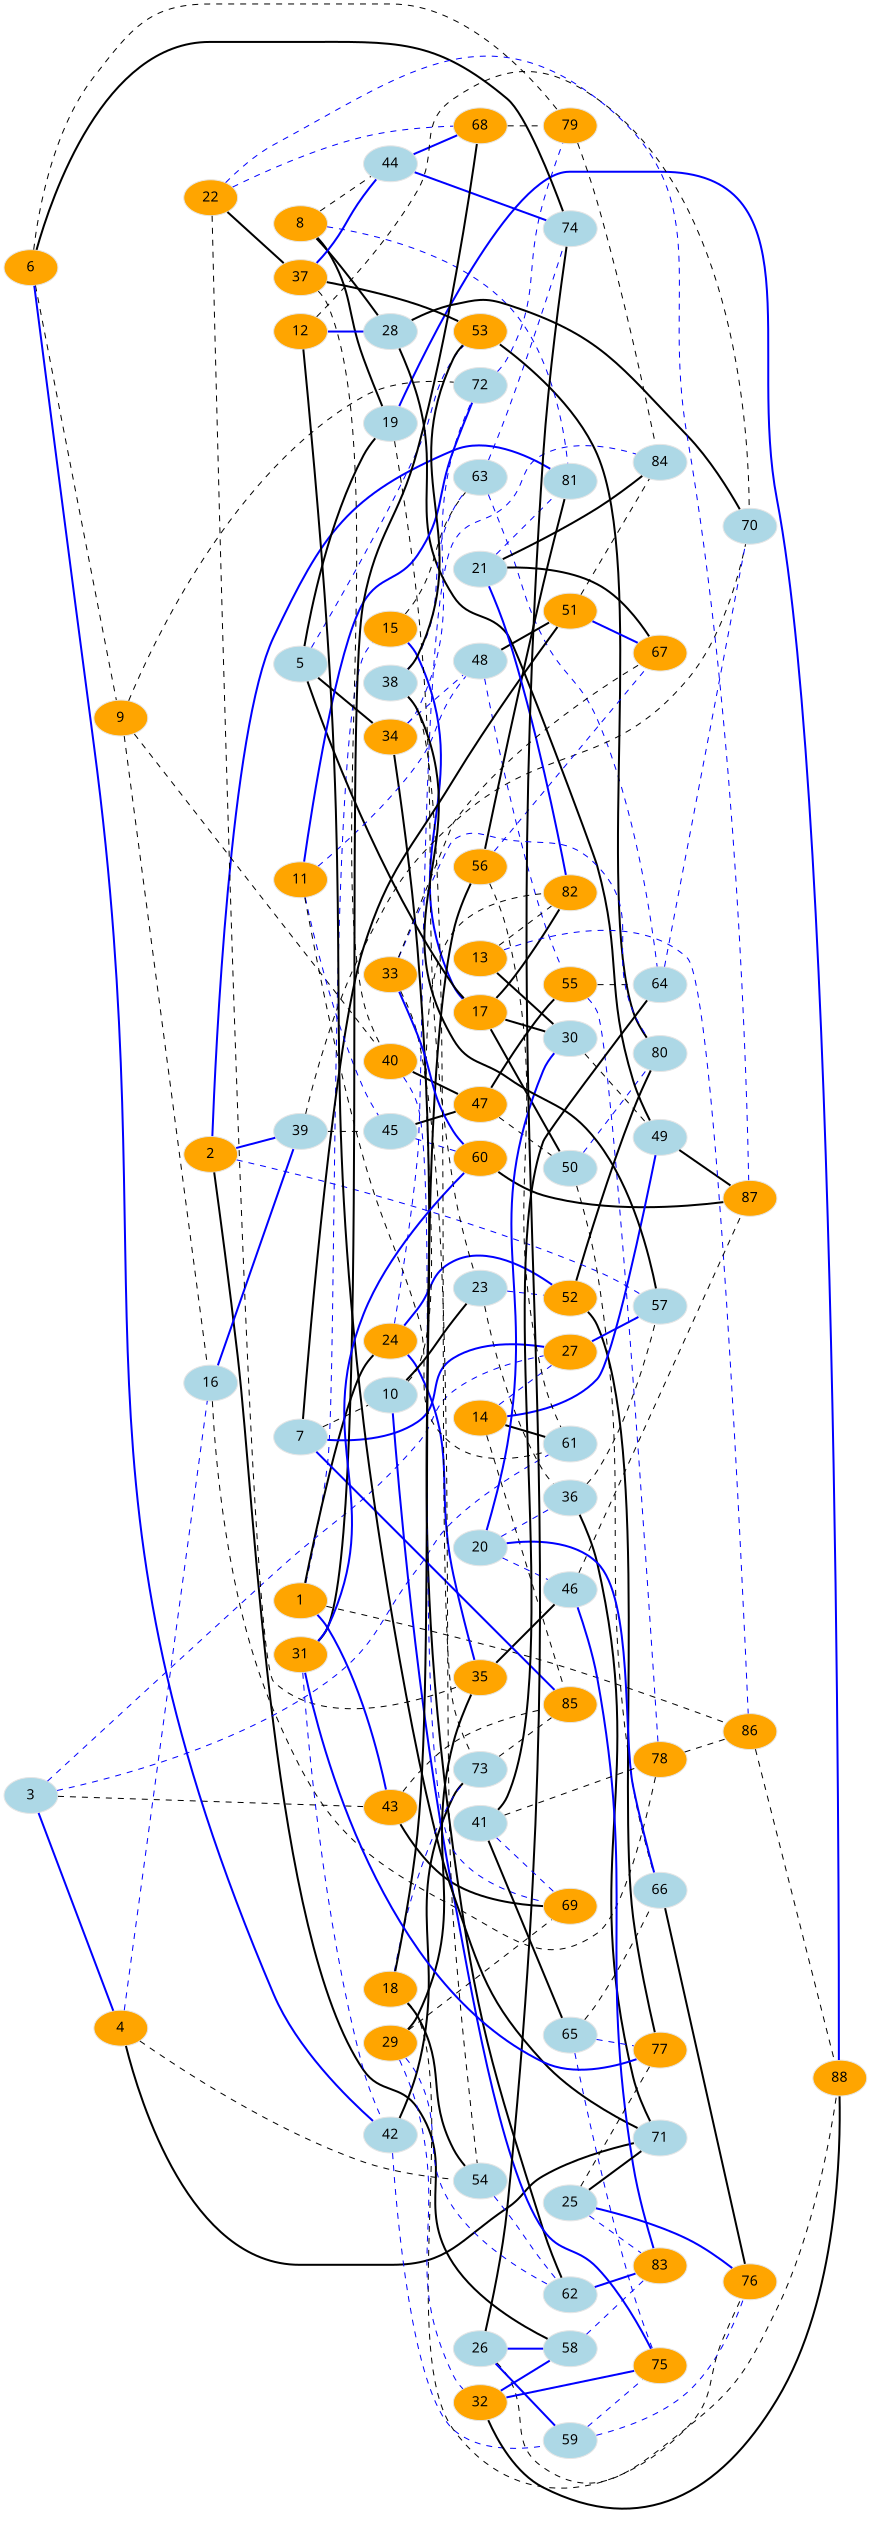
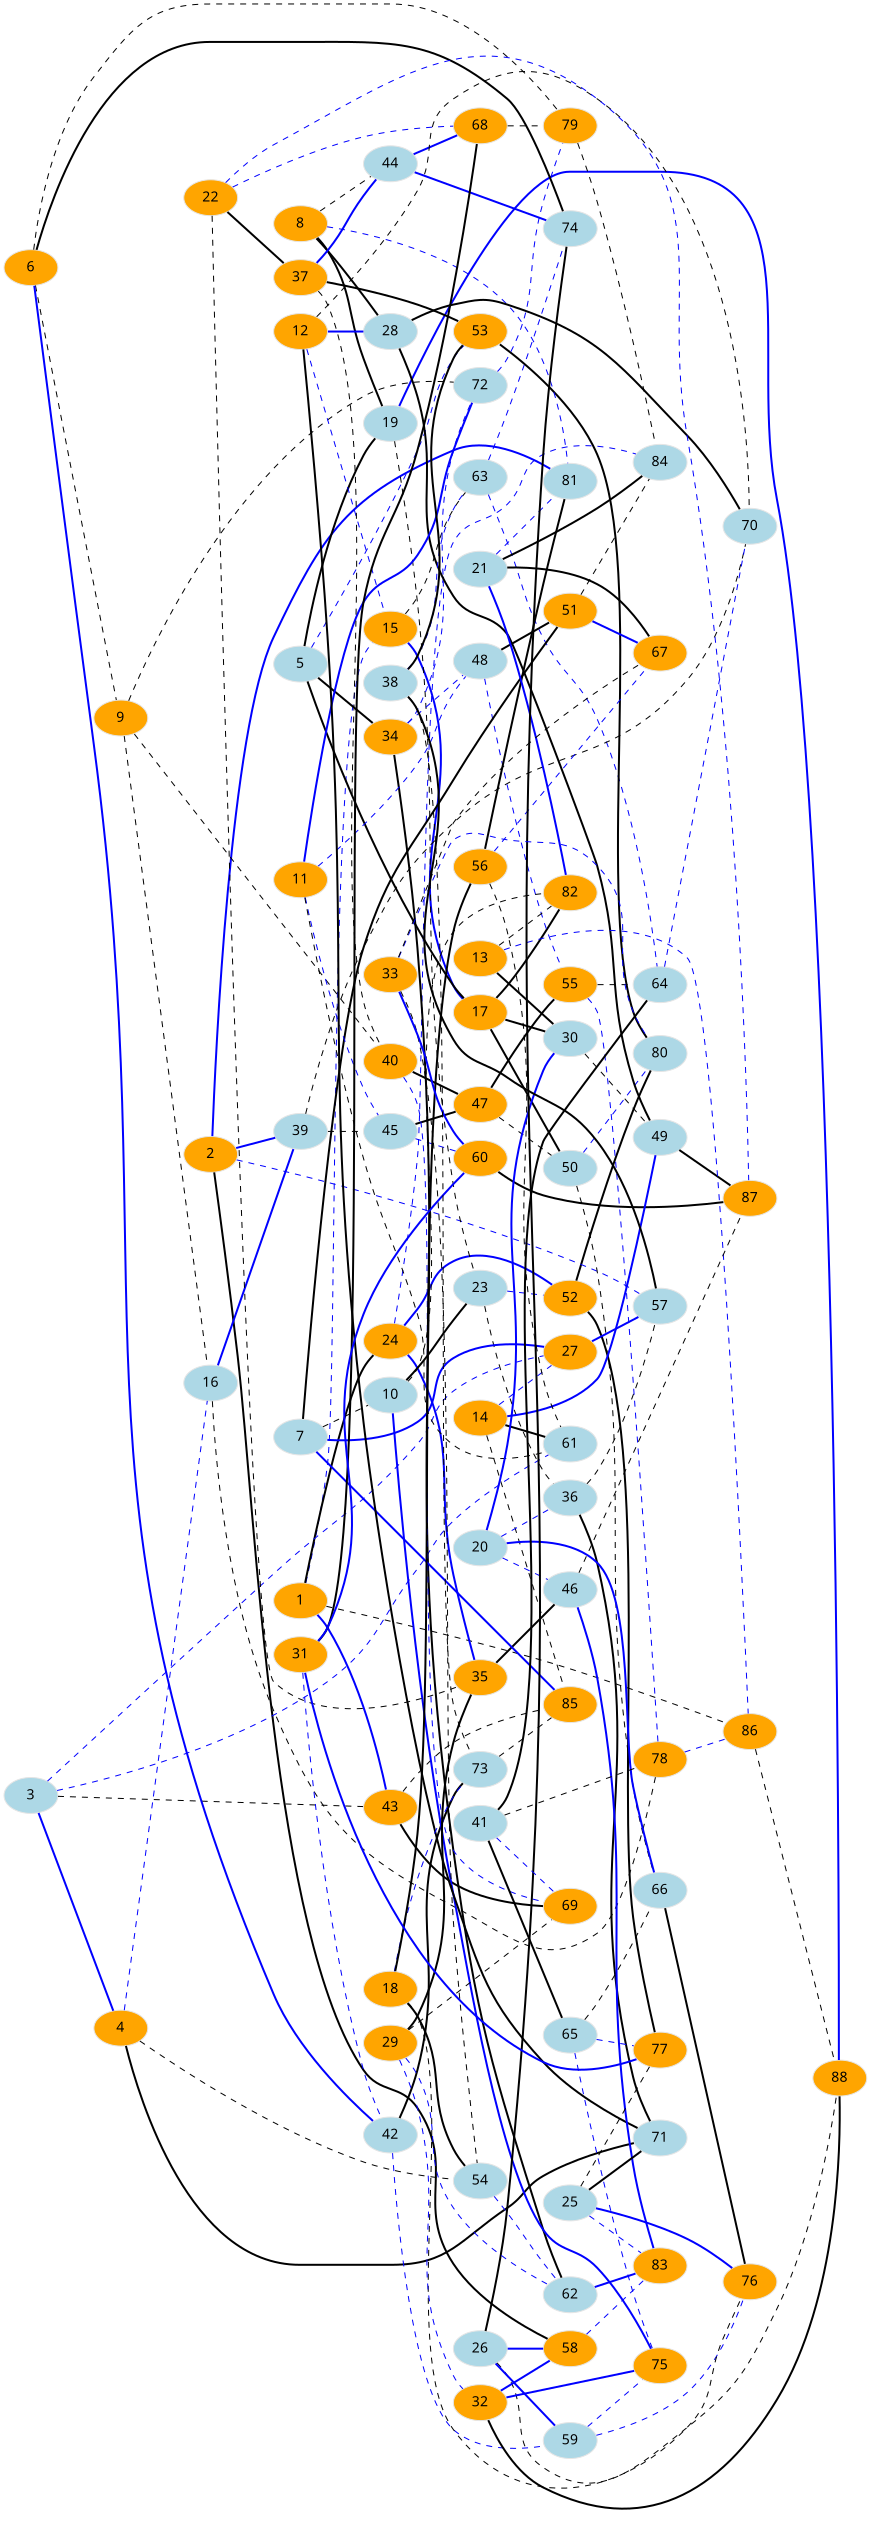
none -> (344, 474)
(705, 1746) -> (705, 1746)
(570, 2349) -> (570, 2349)
